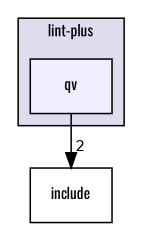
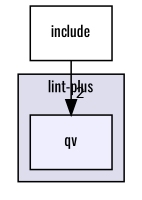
(71, 135) -> (71, 83)
